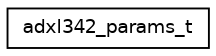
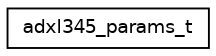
(108, 28) -> (108, 28)
